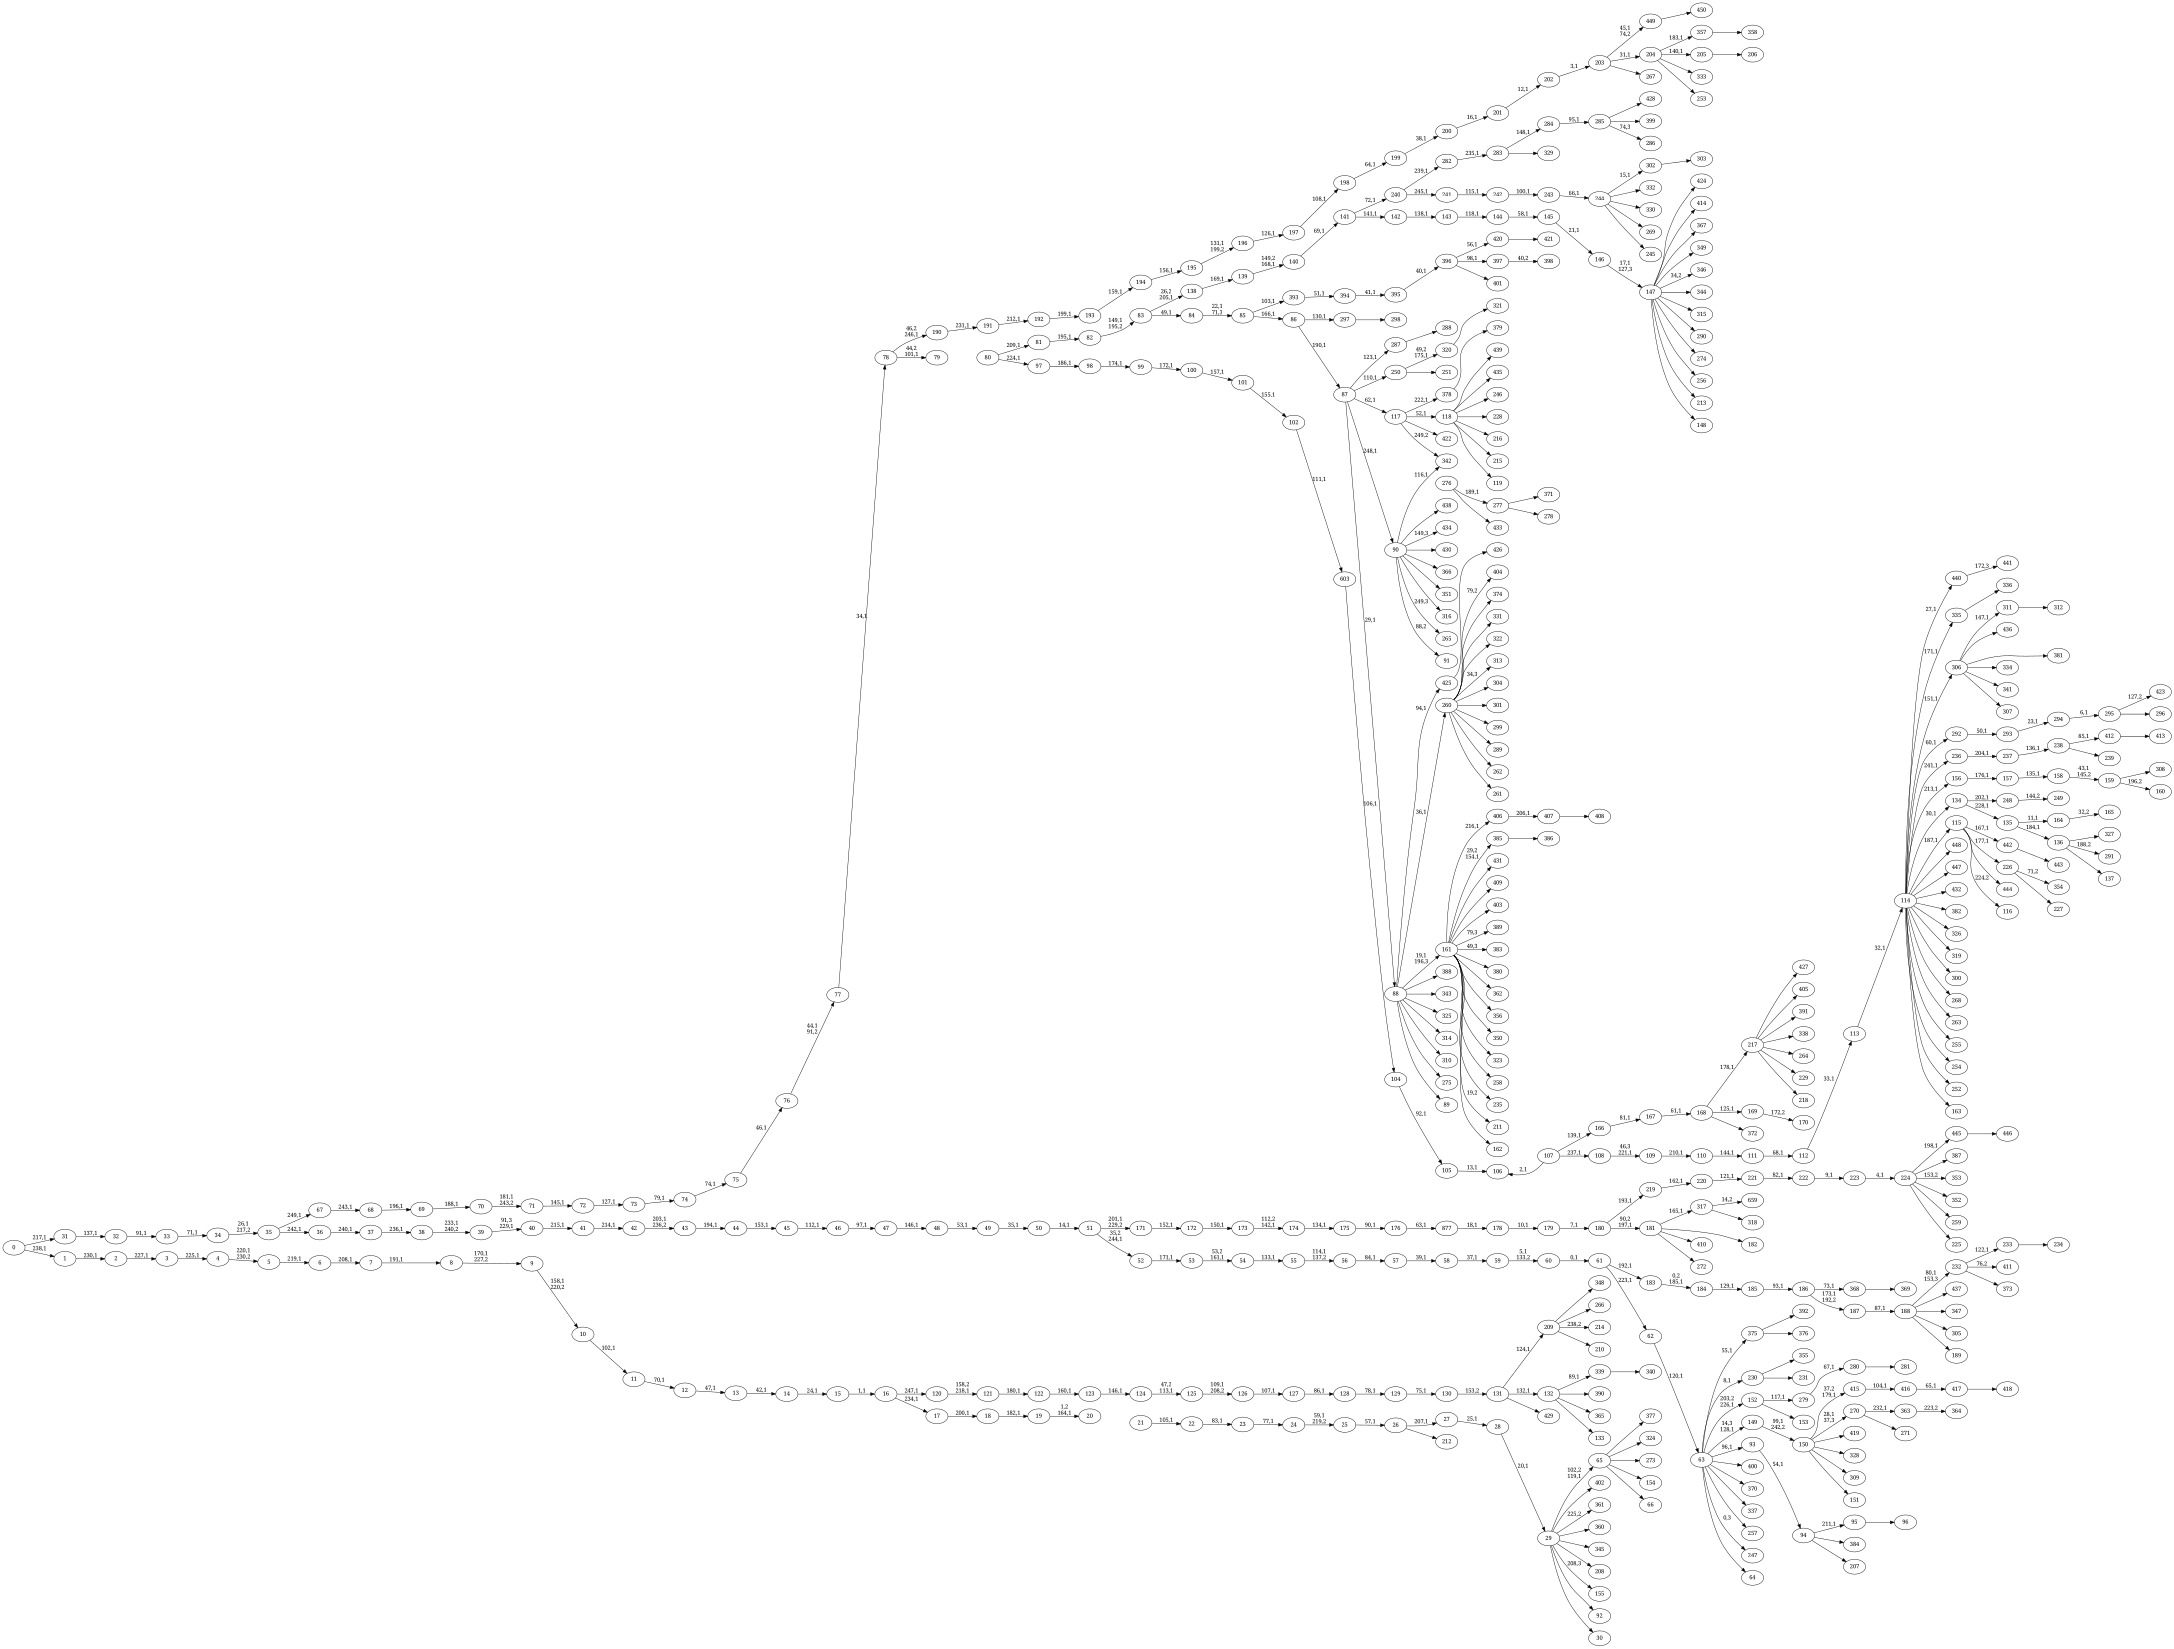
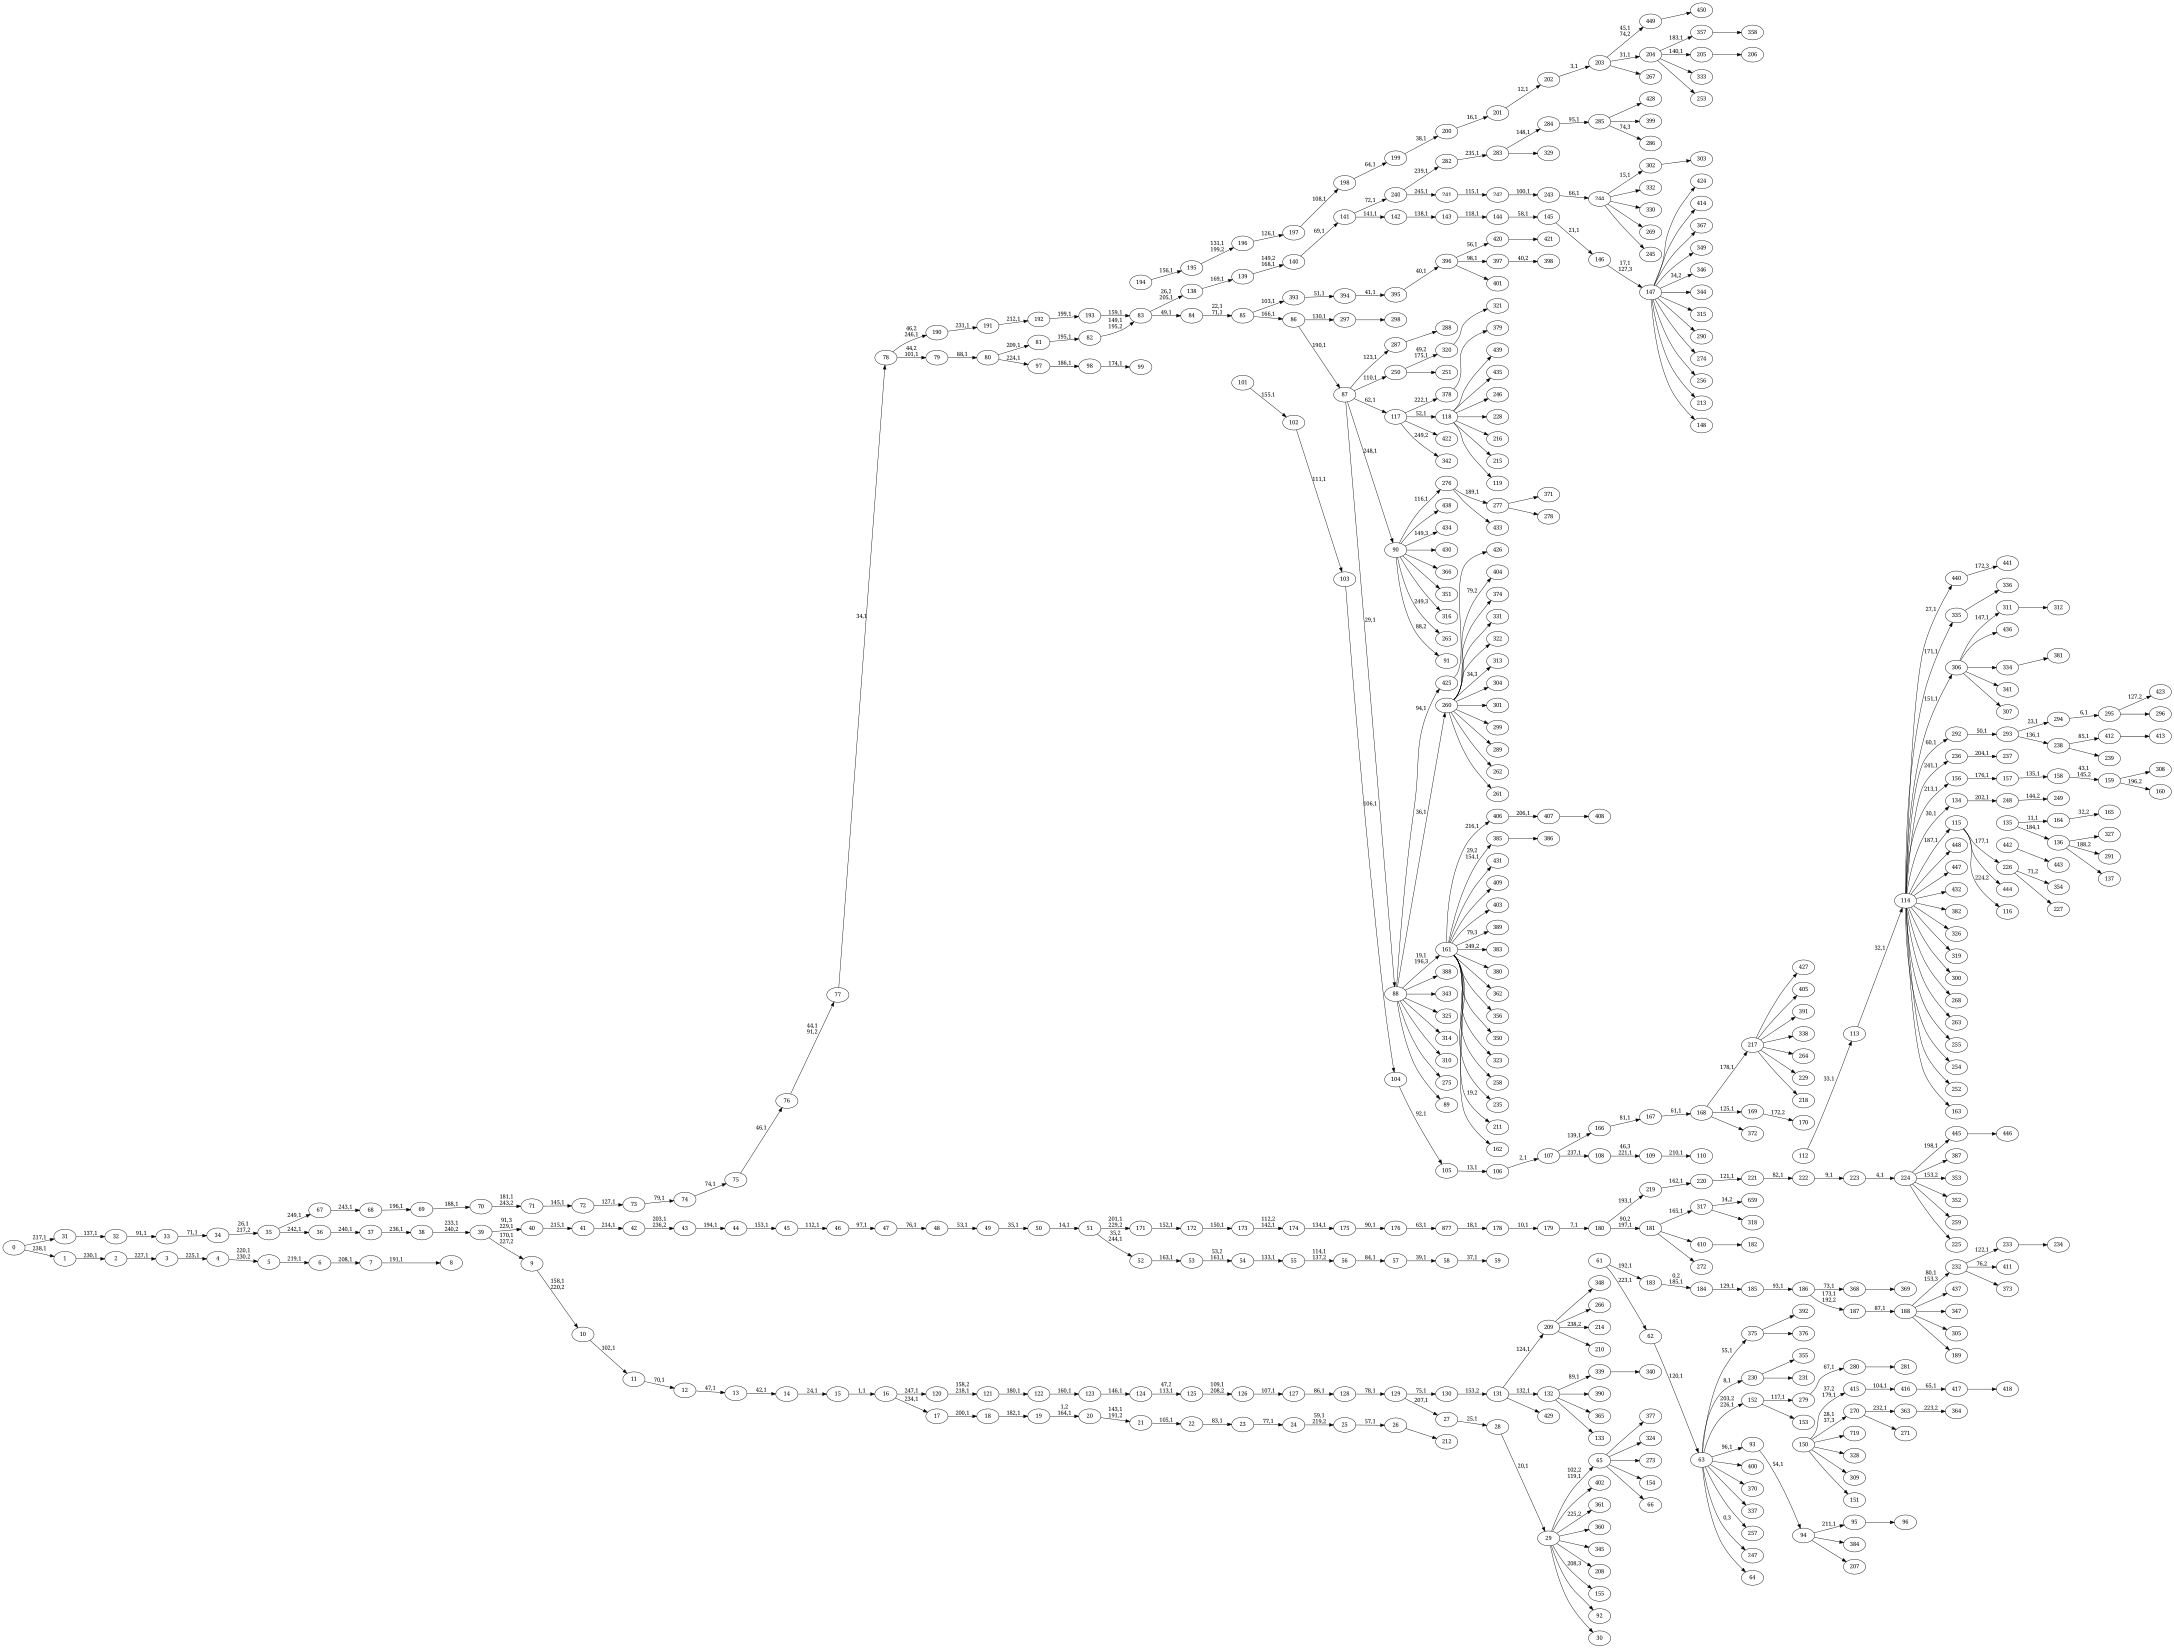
(1114, 300) -> (1113, 316)
none -> (960, 358)
(1192, 370) -> none
(1410, 502) -> (1416, 516)
(1345, 579) -> (1345, 579)
(2004, 656) -> (2031, 662)
(2031, 753) -> (2031, 740)
(1980, 811) -> none
(1980, 833) -> none
(1472, 947) -> (1472, 947)
(1753, 1156) -> none
(1530, 1173) -> (1521, 1164)
(911, 1225) -> (911, 1225)
(1701, 1232) -> (1725, 1245)
(1166, 1258) -> (1166, 1258)
(1549, 1261) -> none
(490, 1263) -> (504, 1248)
none -> (1113, 1419)
(1753, 1422) -> none
(1420, 1426) -> (1419, 1406)
(1855, 1434) -> (1855, 1434)
